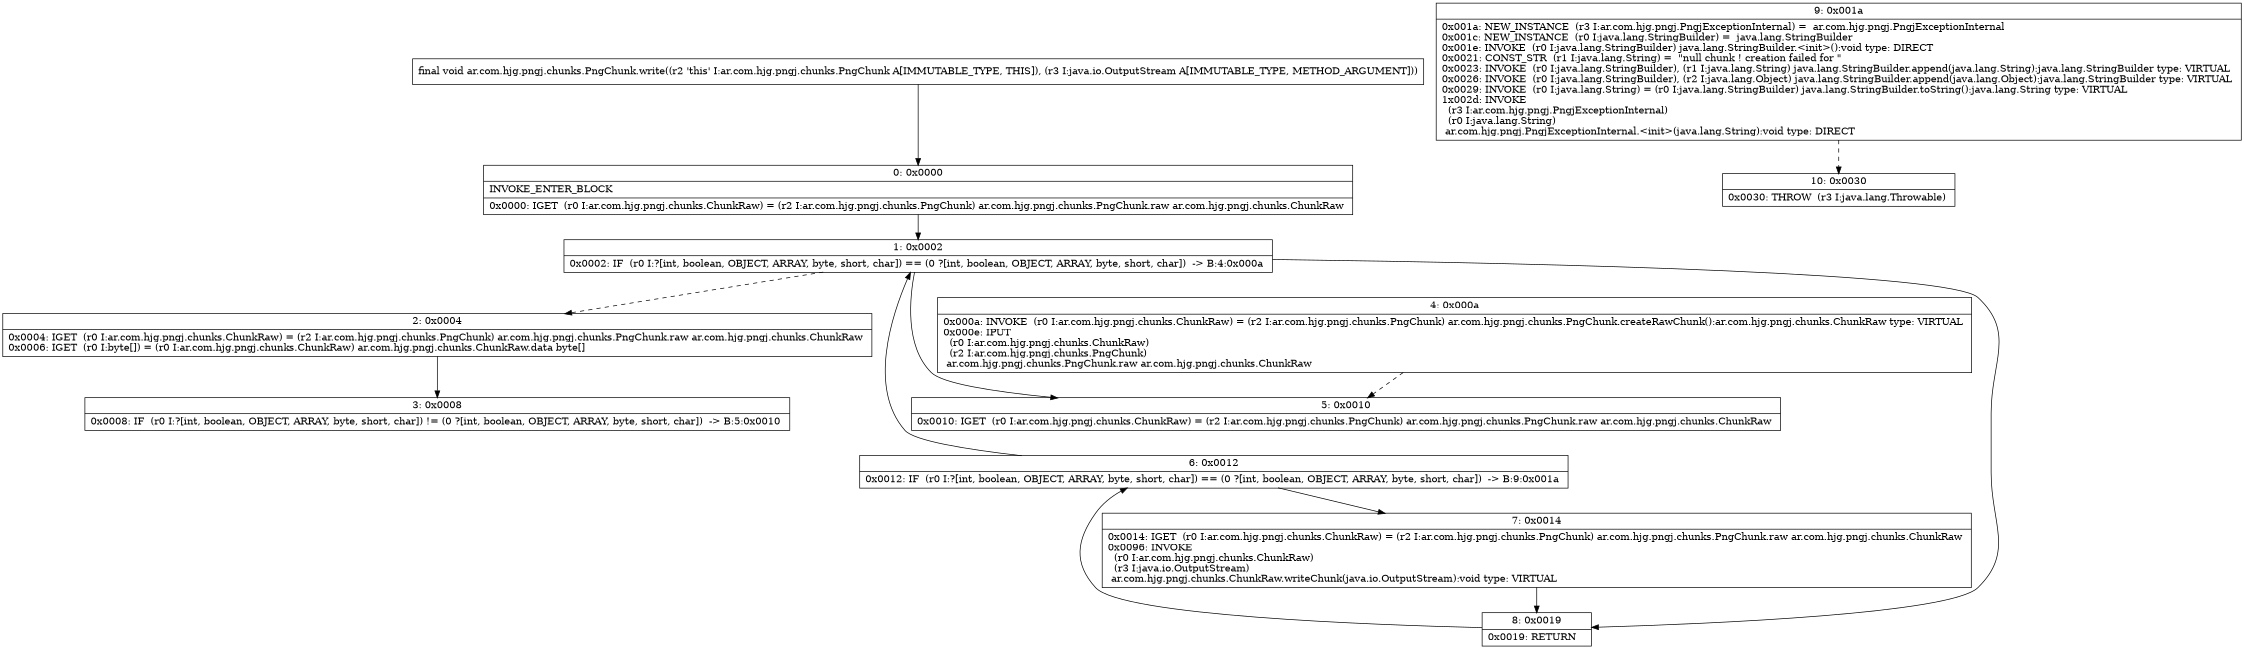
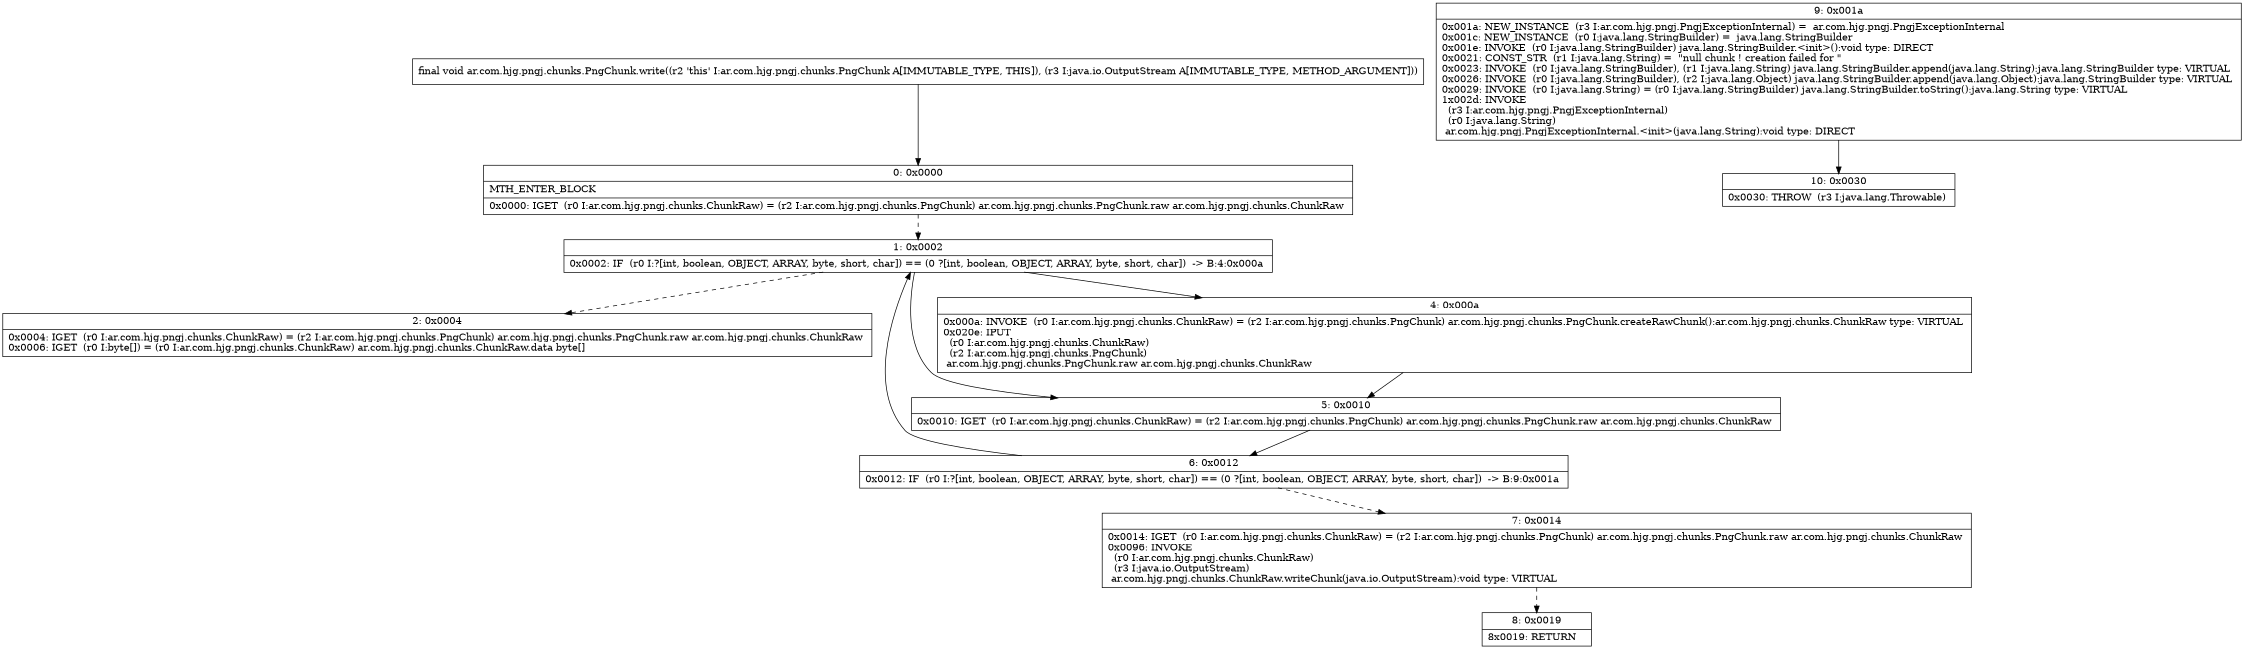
(1839, 153) -> (1839, 153)
(551, 189) -> (543, 189)
(918, 224) -> (918, 224)
(1968, 294) -> (1110, 284)
(980, 333) -> (980, 333)
(1388, 383) -> (1388, 383)
(437, 414) -> none
(1328, 500) -> (1328, 500)
(1537, 597) -> (1537, 597)
(1229, 615) -> (1283, 442)
(1537, 637) -> (1537, 637)
